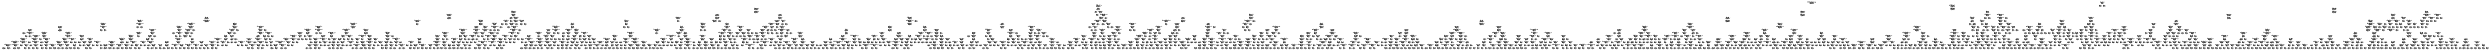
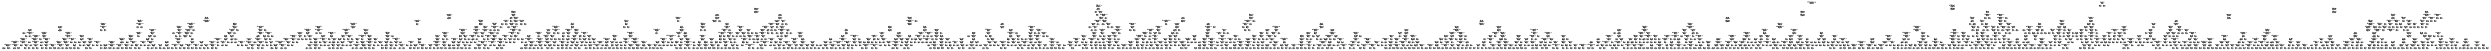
(1068, 48) -> none
